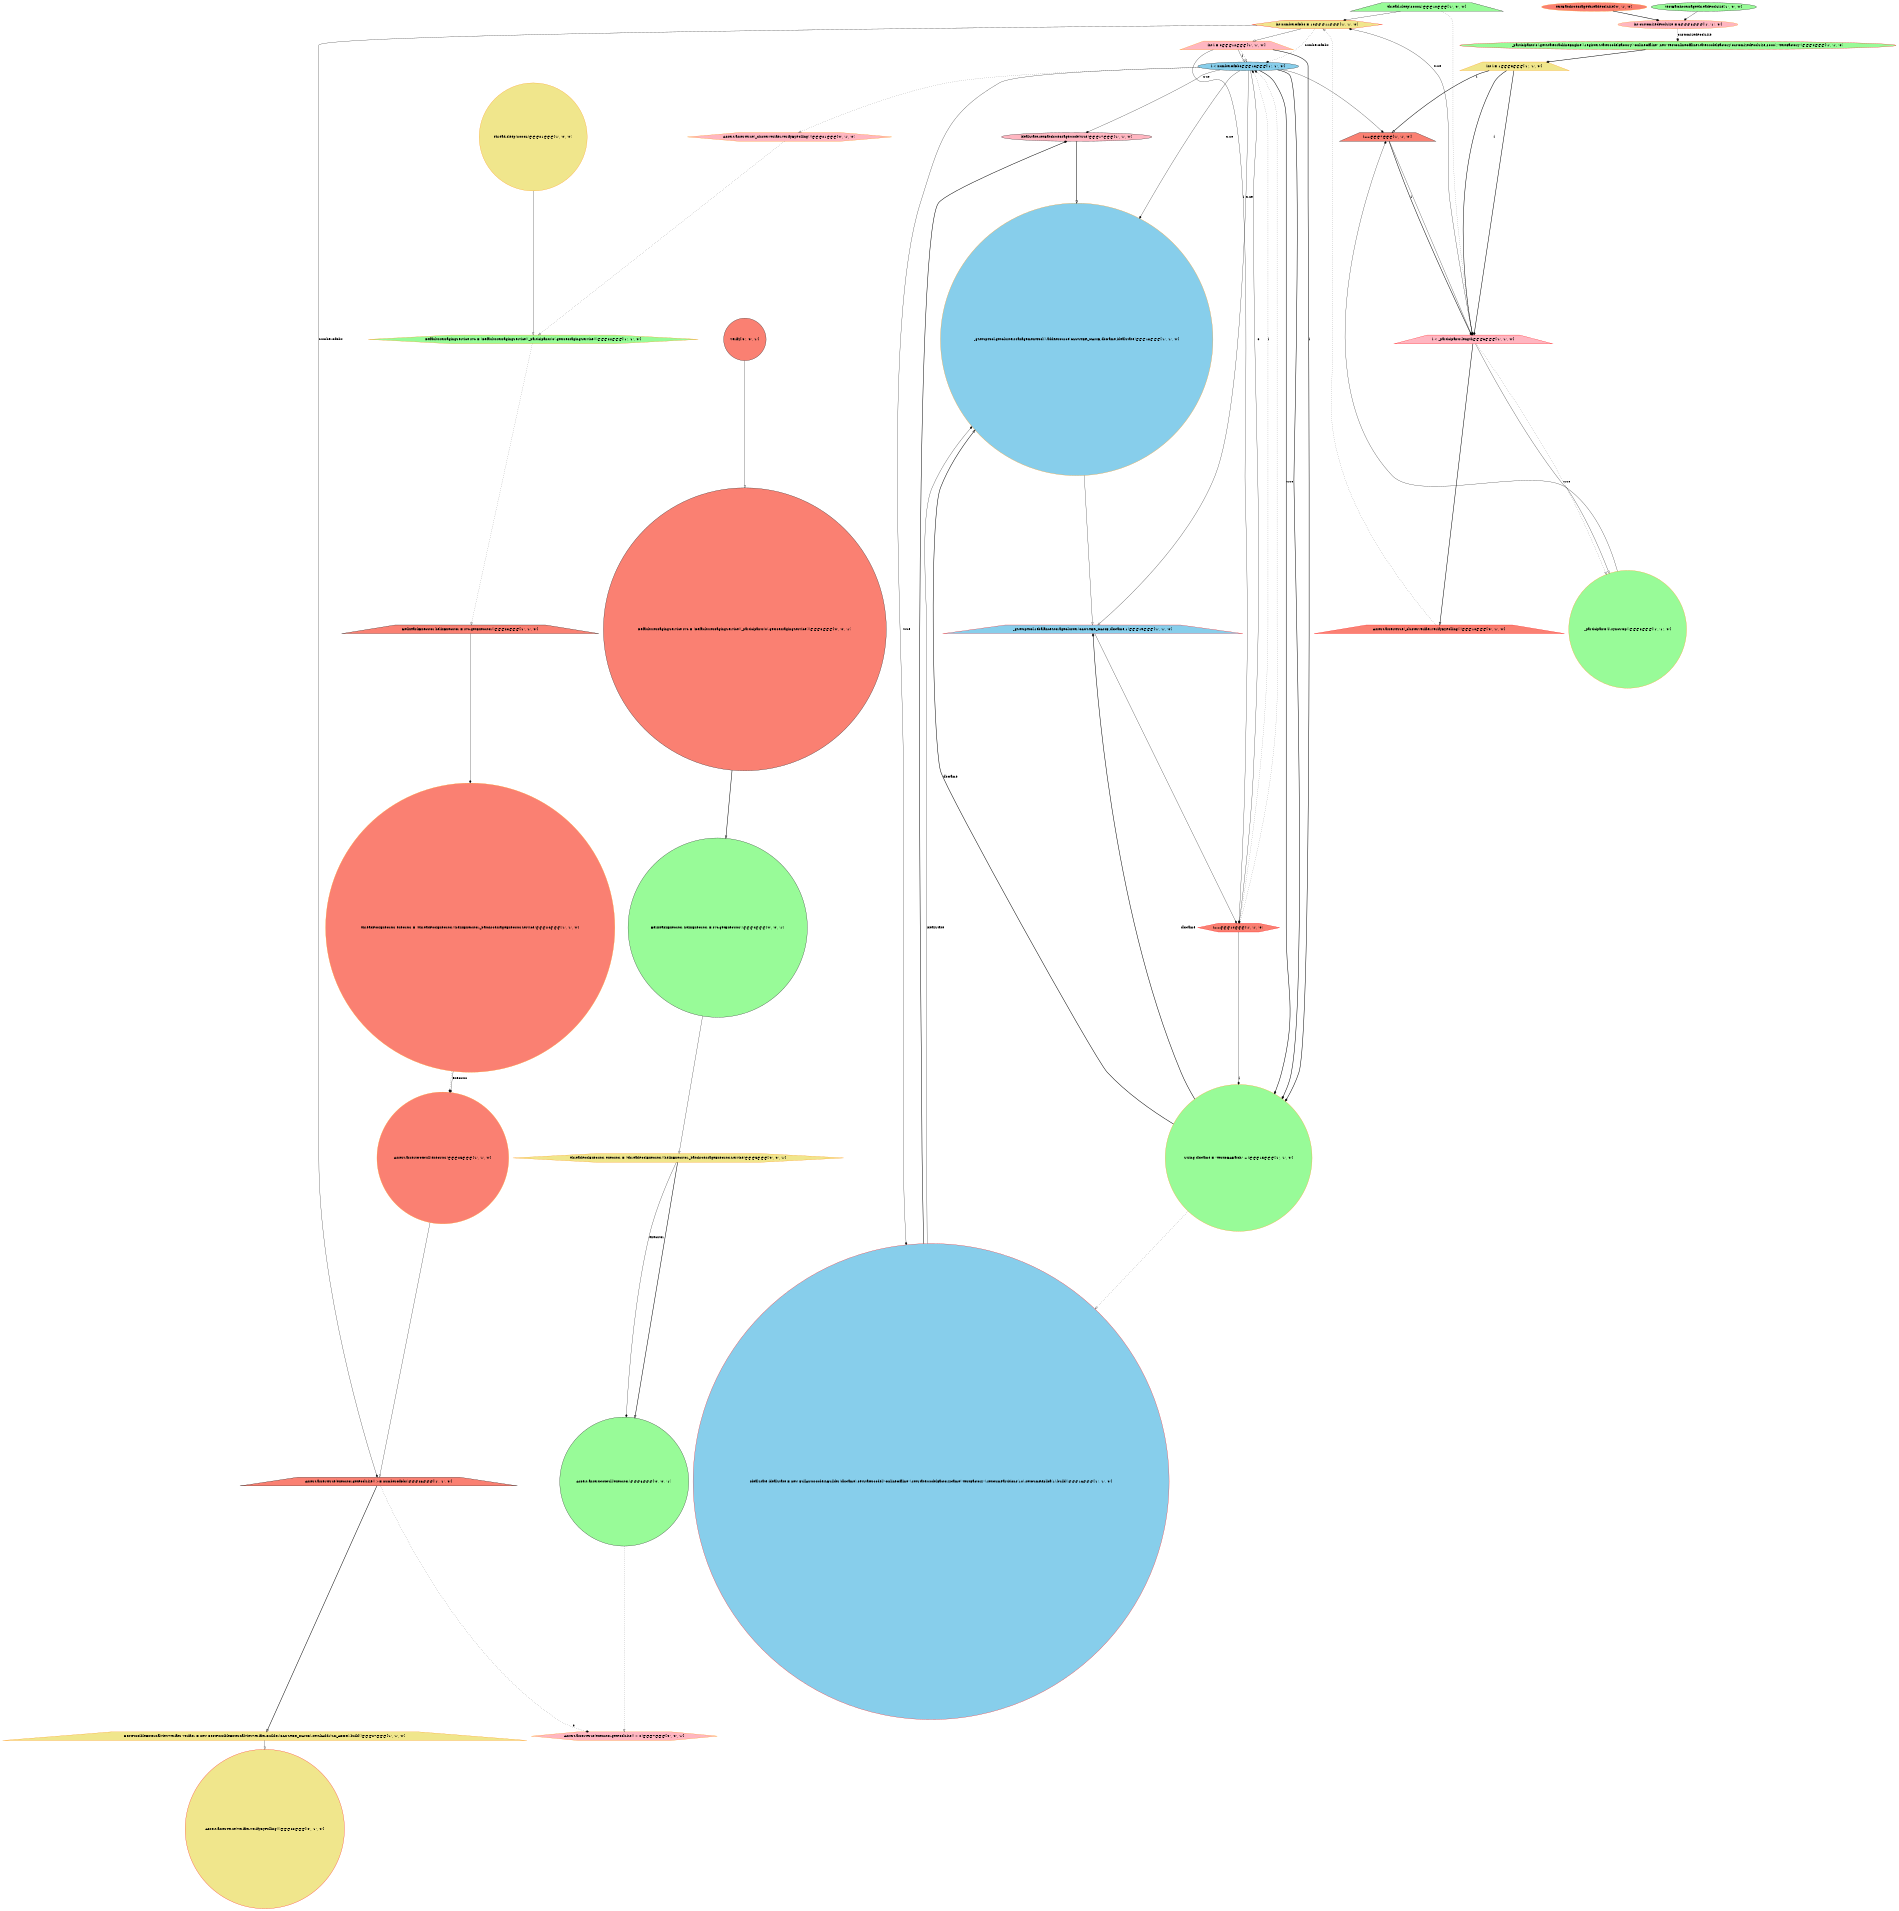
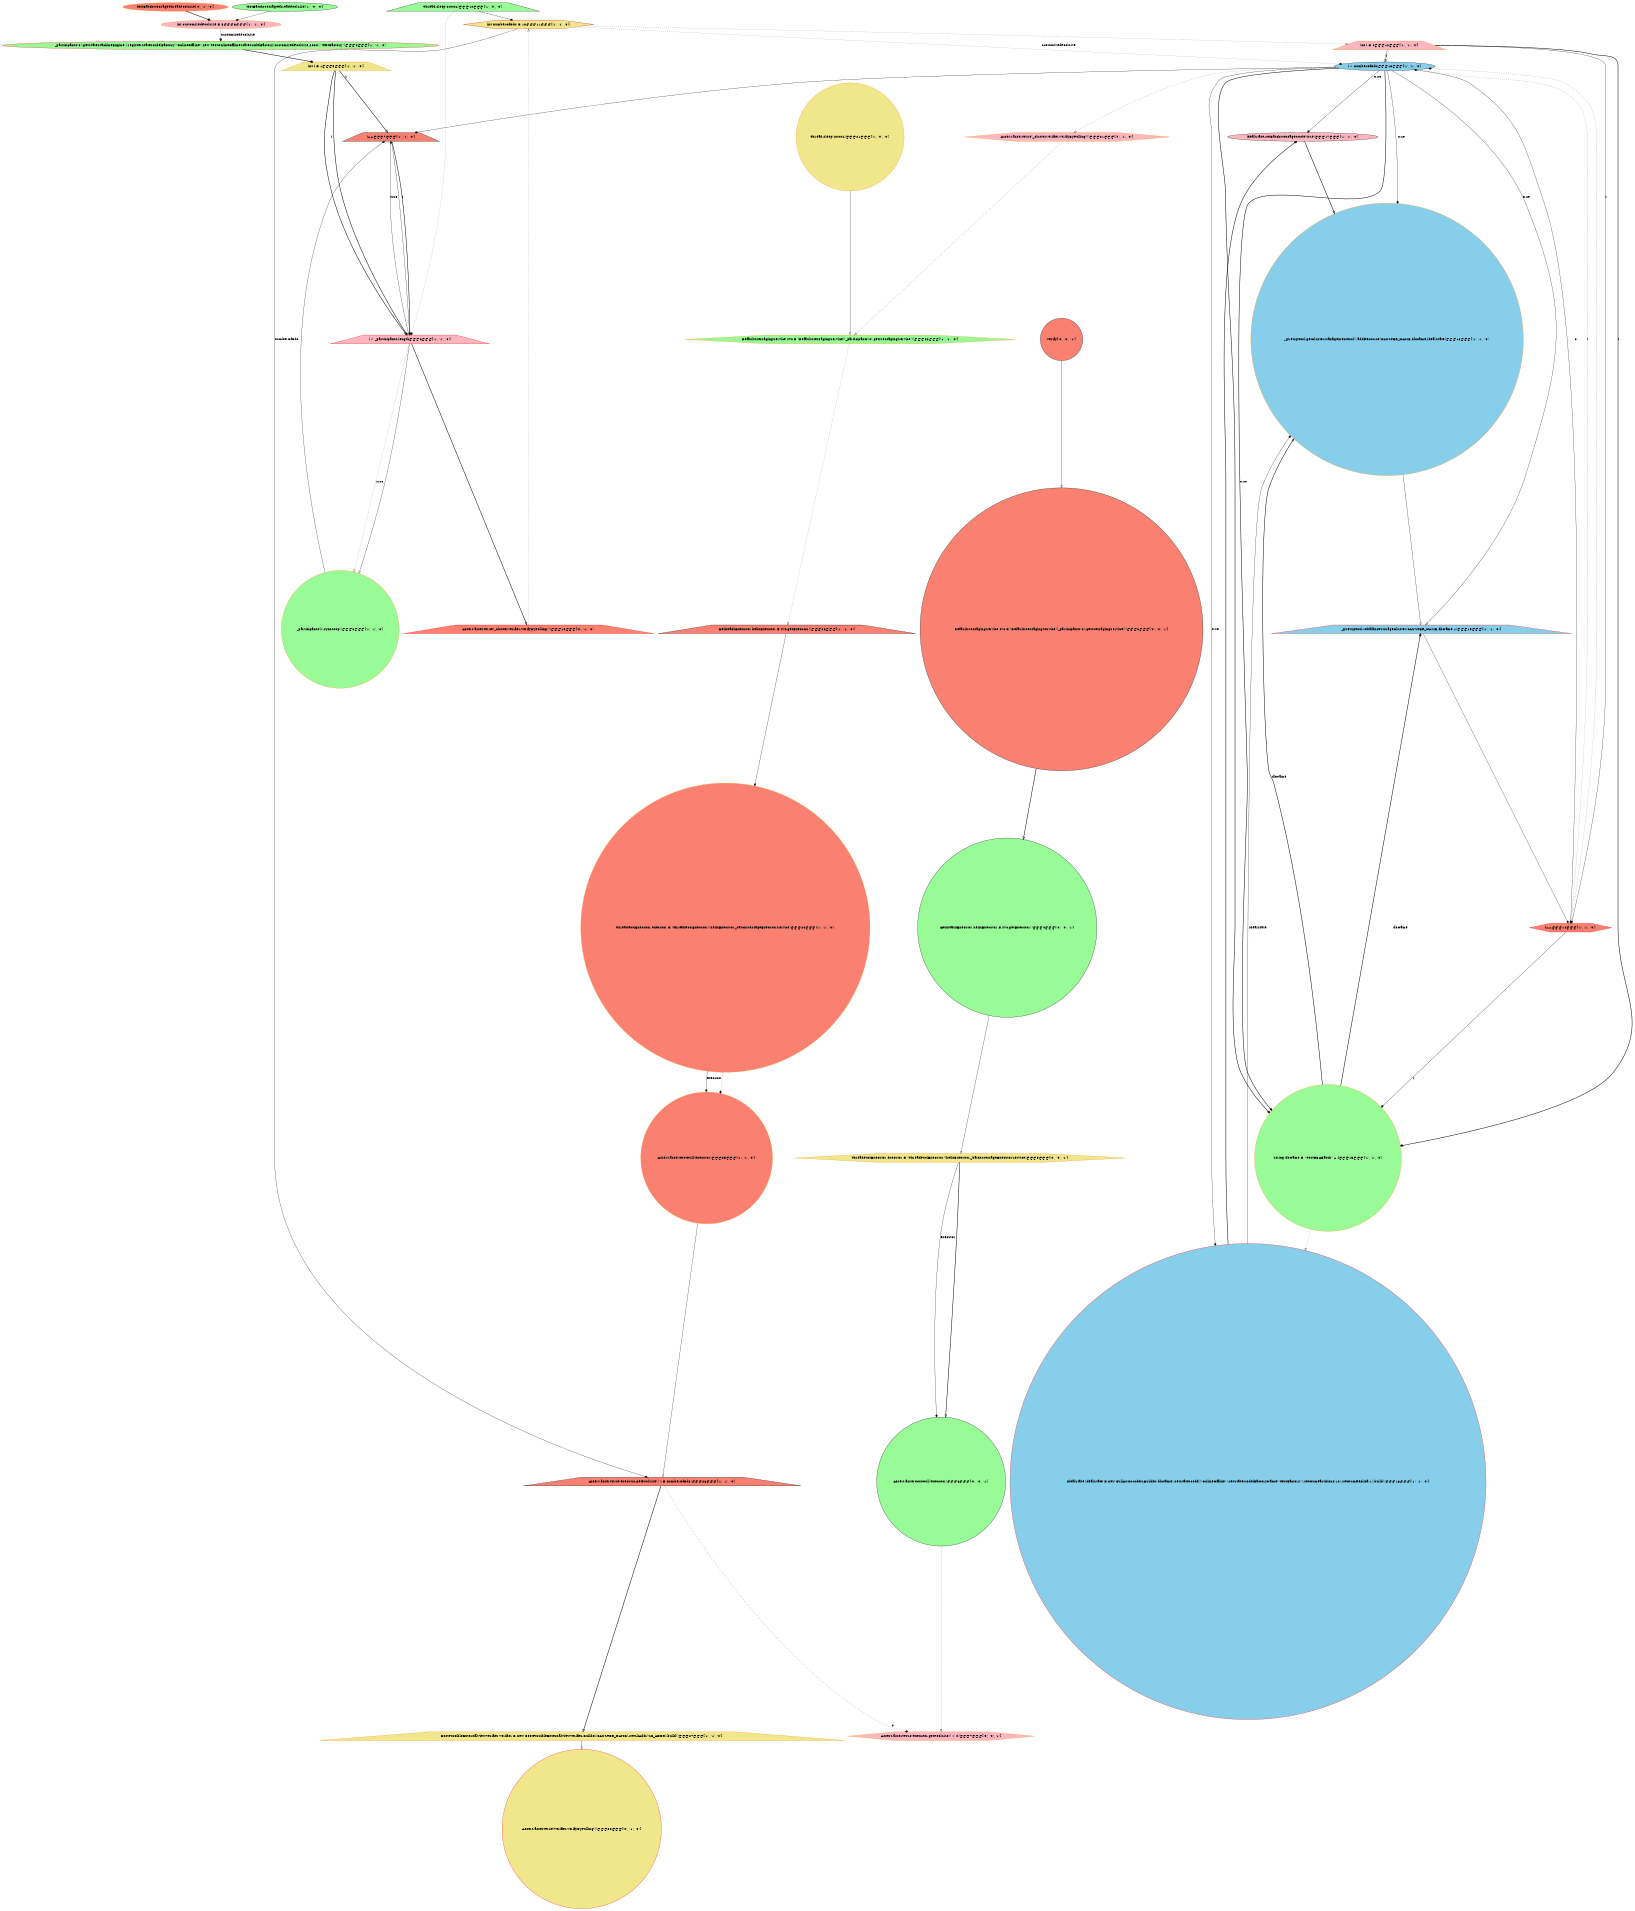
(1278, 35) -> (965, 34)
(1317, 45) -> (1059, 45)
(1449, 156) -> (393, 240)
